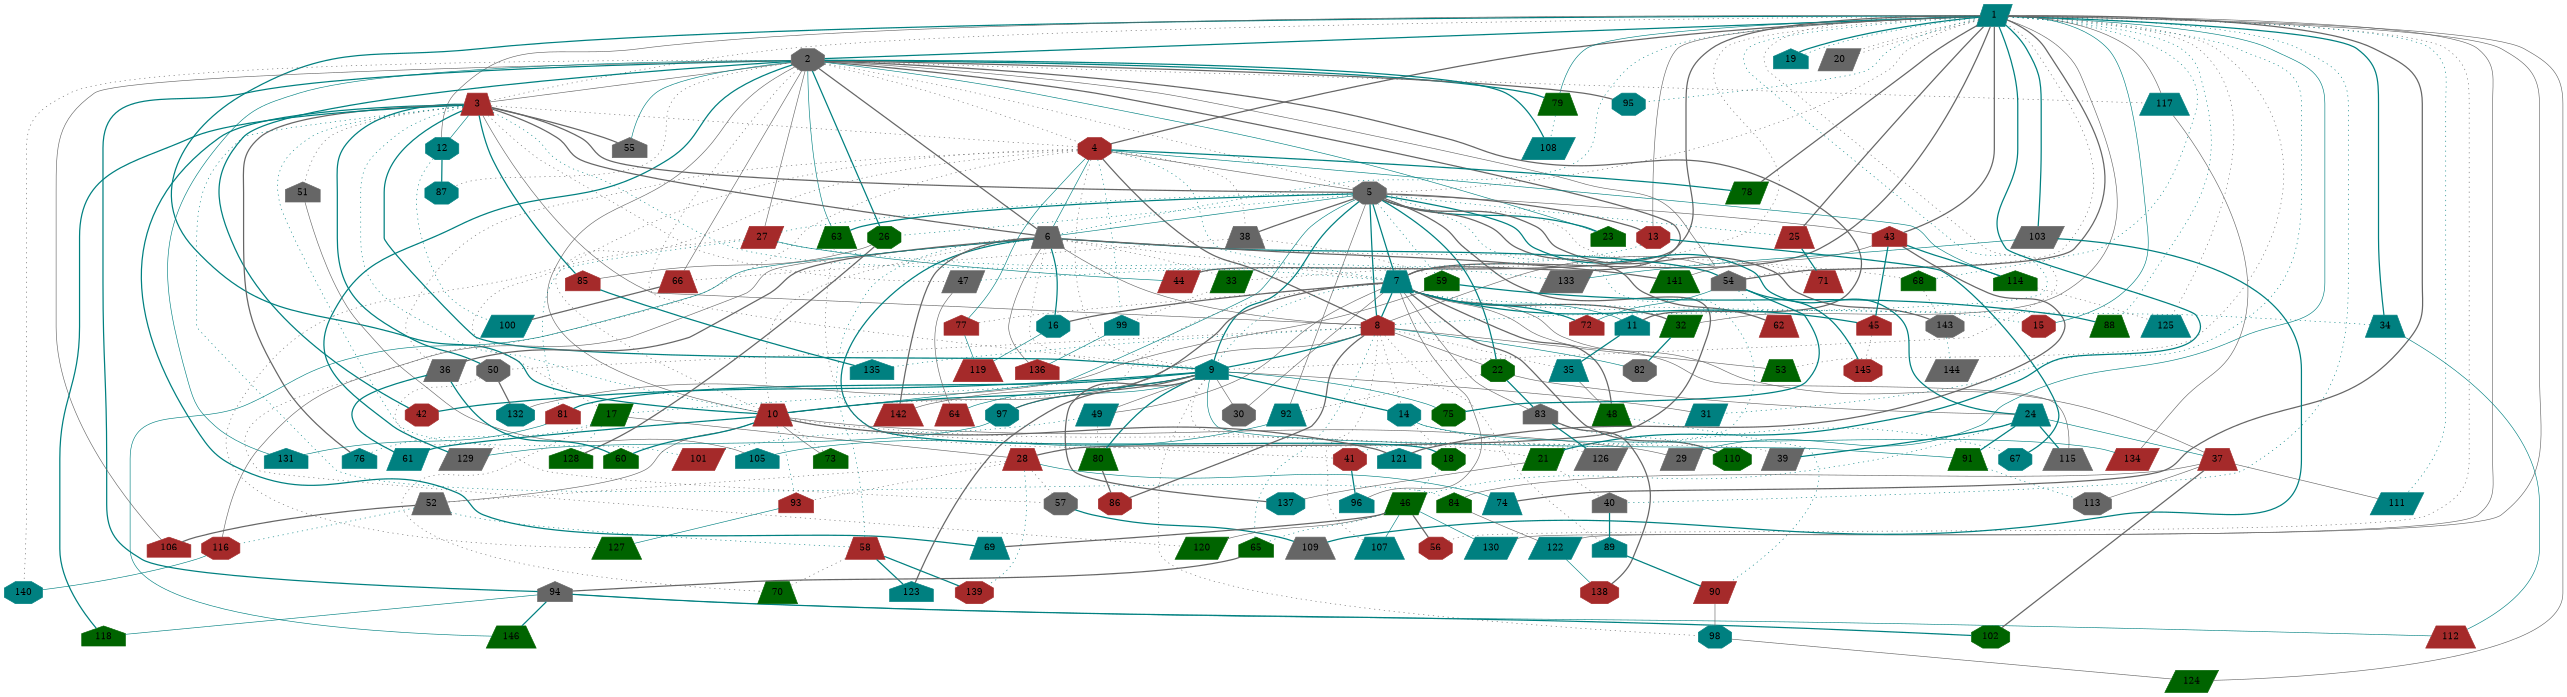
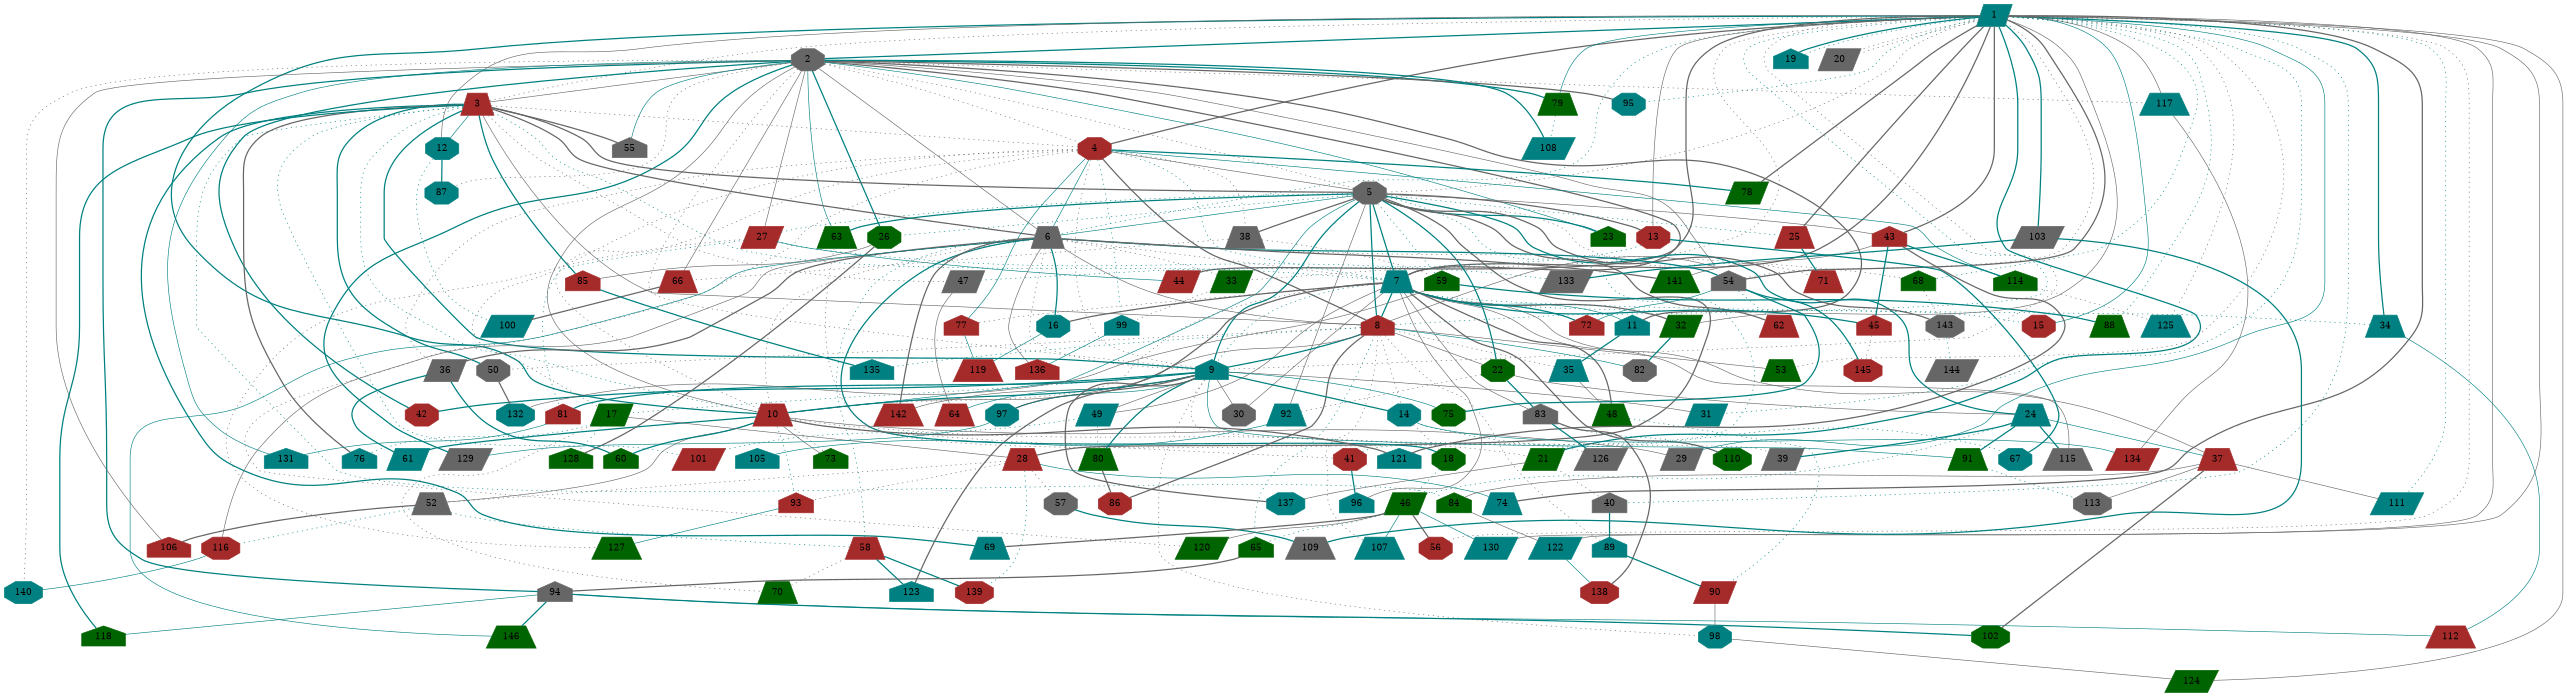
(928, 149) -> (928, 149)
(303, 193) -> none
(1866, 252) -> (1866, 252)
(660, 482) -> none
